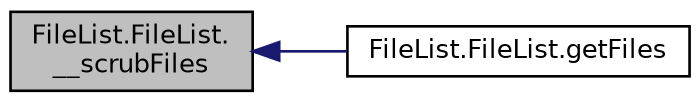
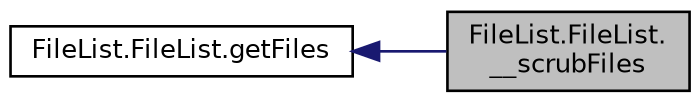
(313, 51) -> (413, 51)
